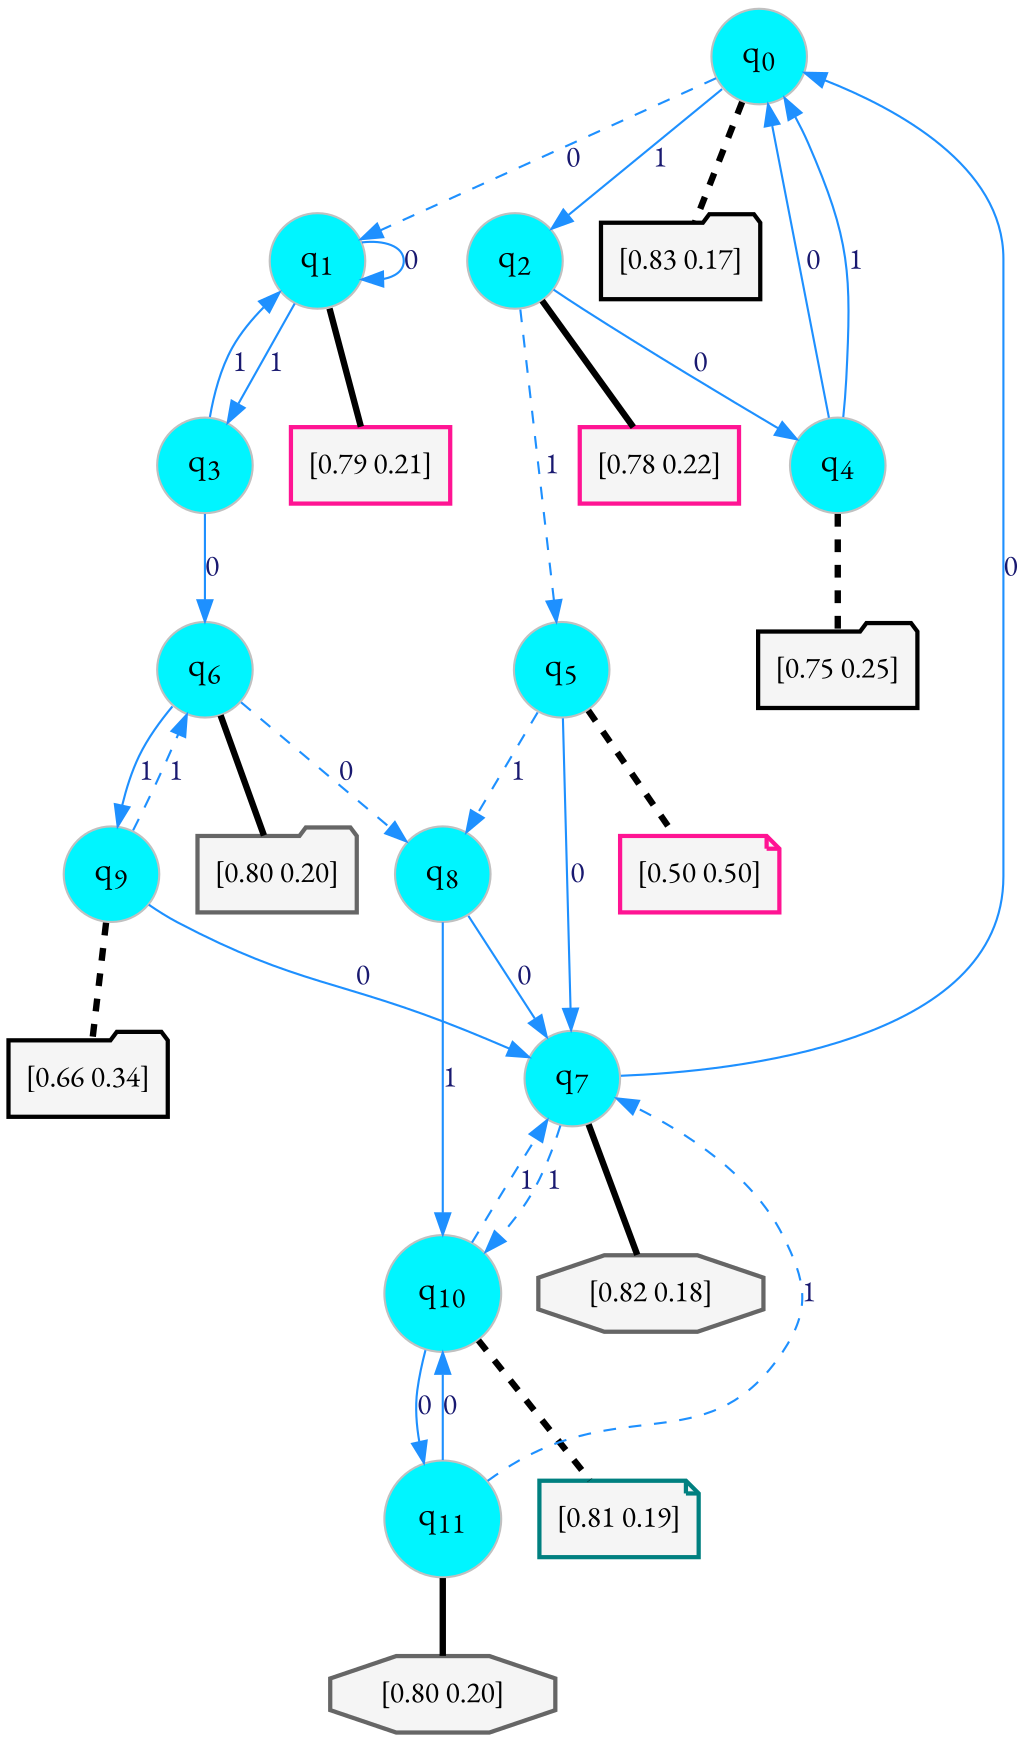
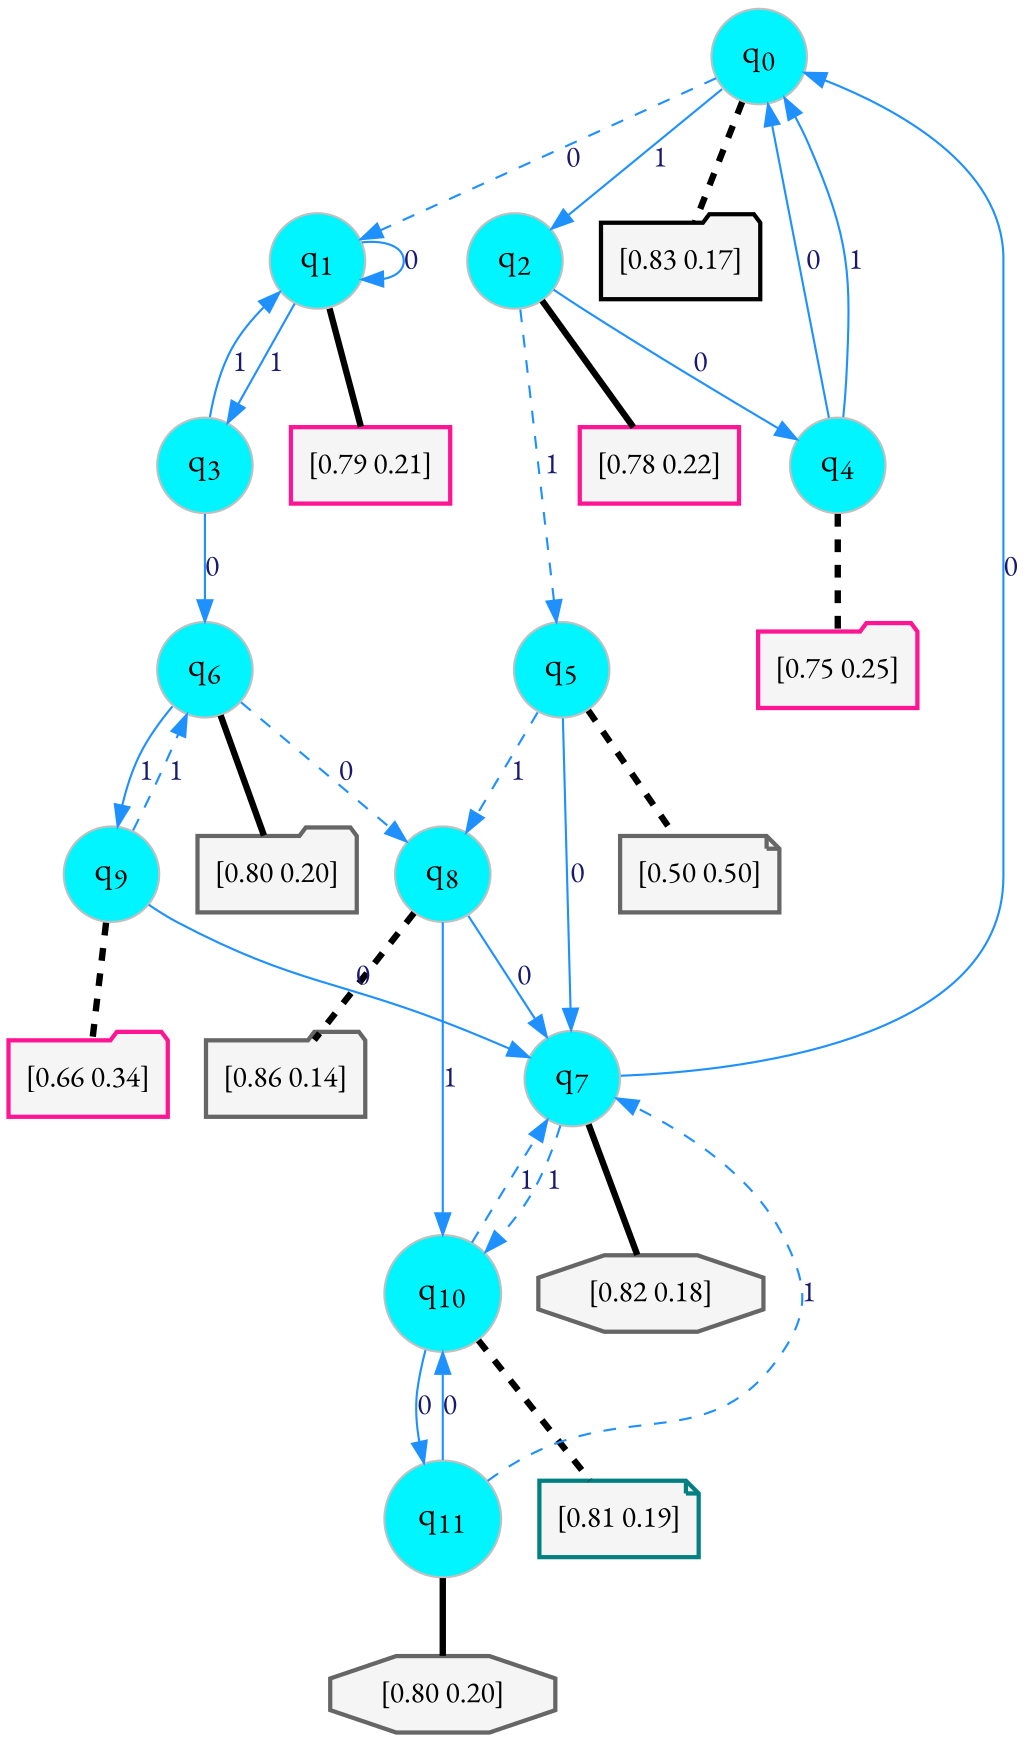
(838, 670) -> (838, 670)
(700, 874) -> (700, 874)
(88, 1079) -> (88, 1079)
none -> (286, 1079)
